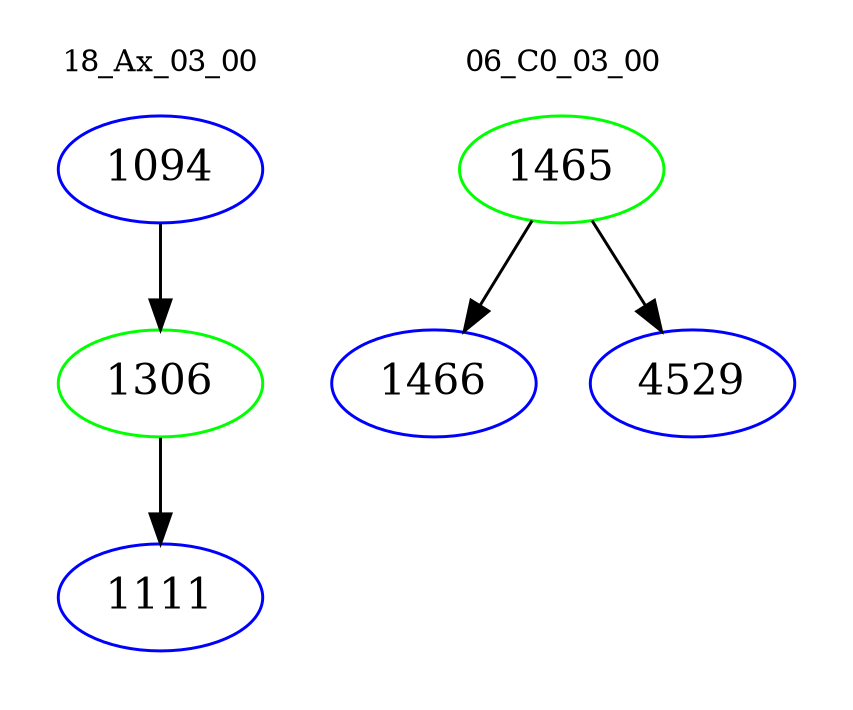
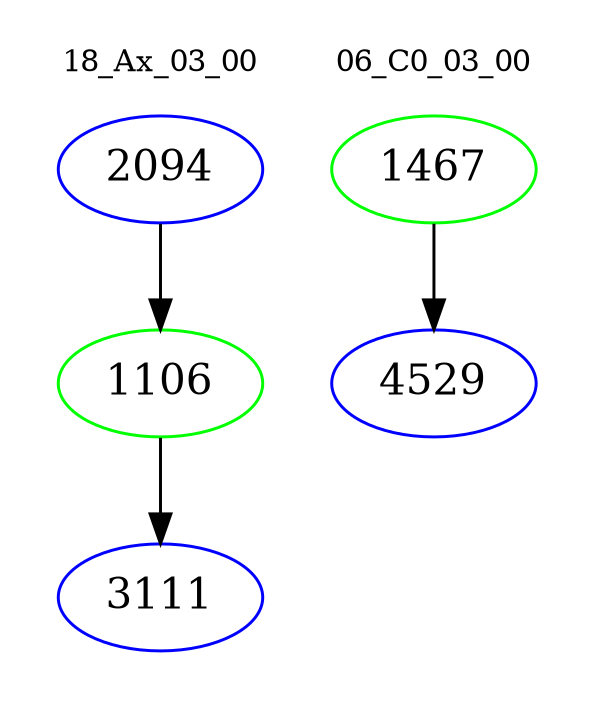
(160, 169) -> (160, 169)
(562, 169) -> (434, 169)
(160, 383) -> (160, 383)
(434, 383) -> none
(160, 597) -> (160, 597)
